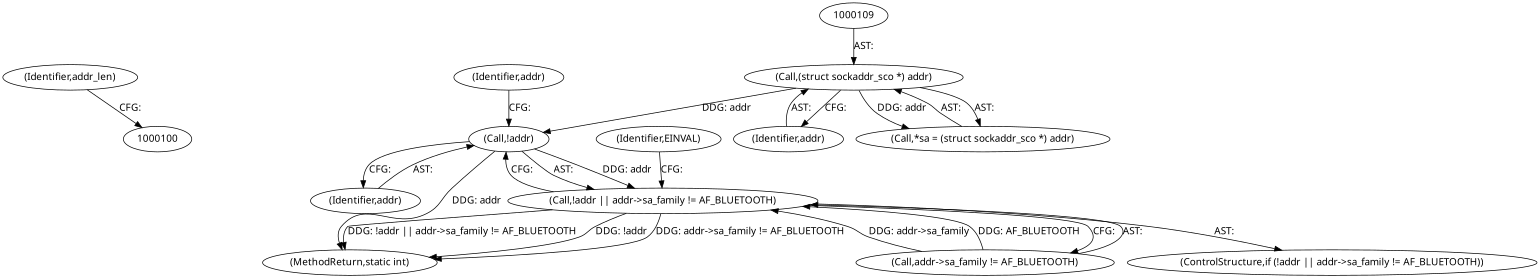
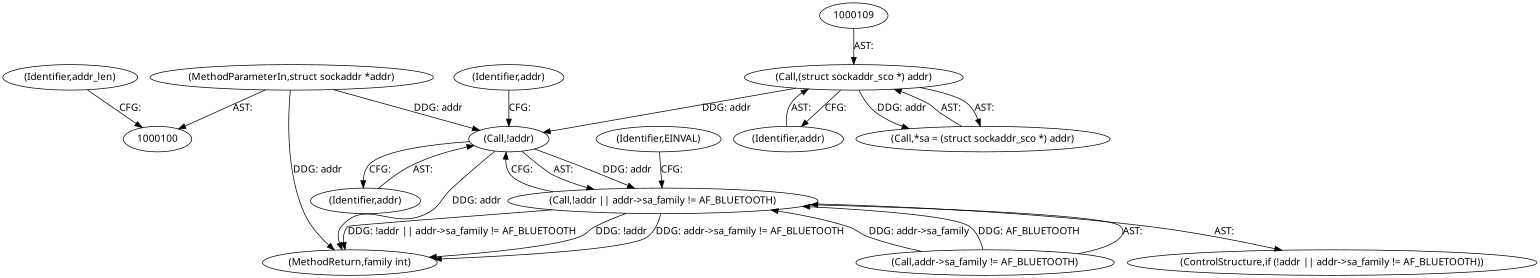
none -> (292, 77)
(966, 212) -> none
(350, 263) -> (350, 263)
